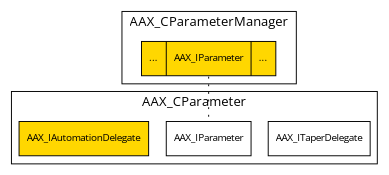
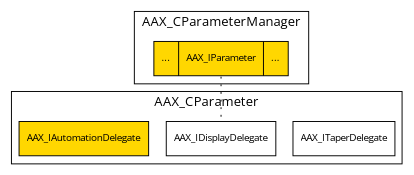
(209, 139) -> (221, 139)
